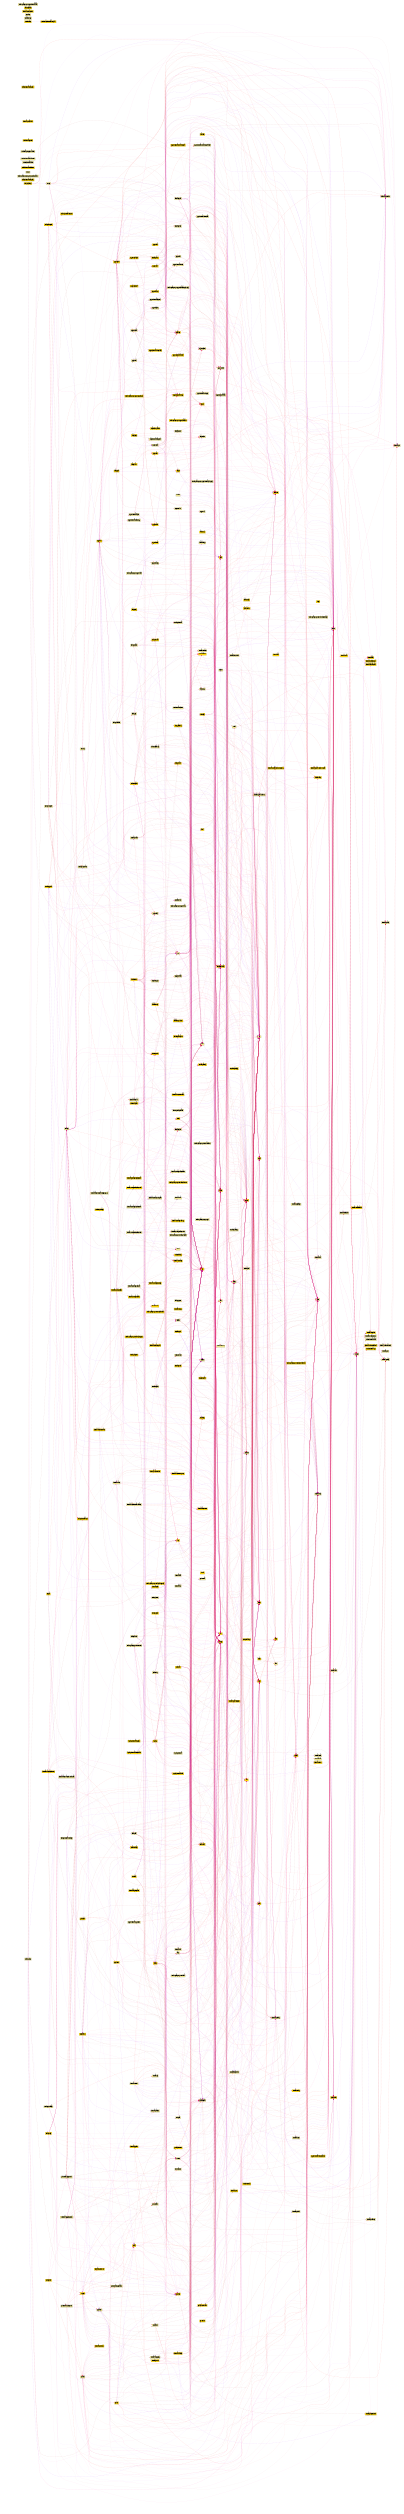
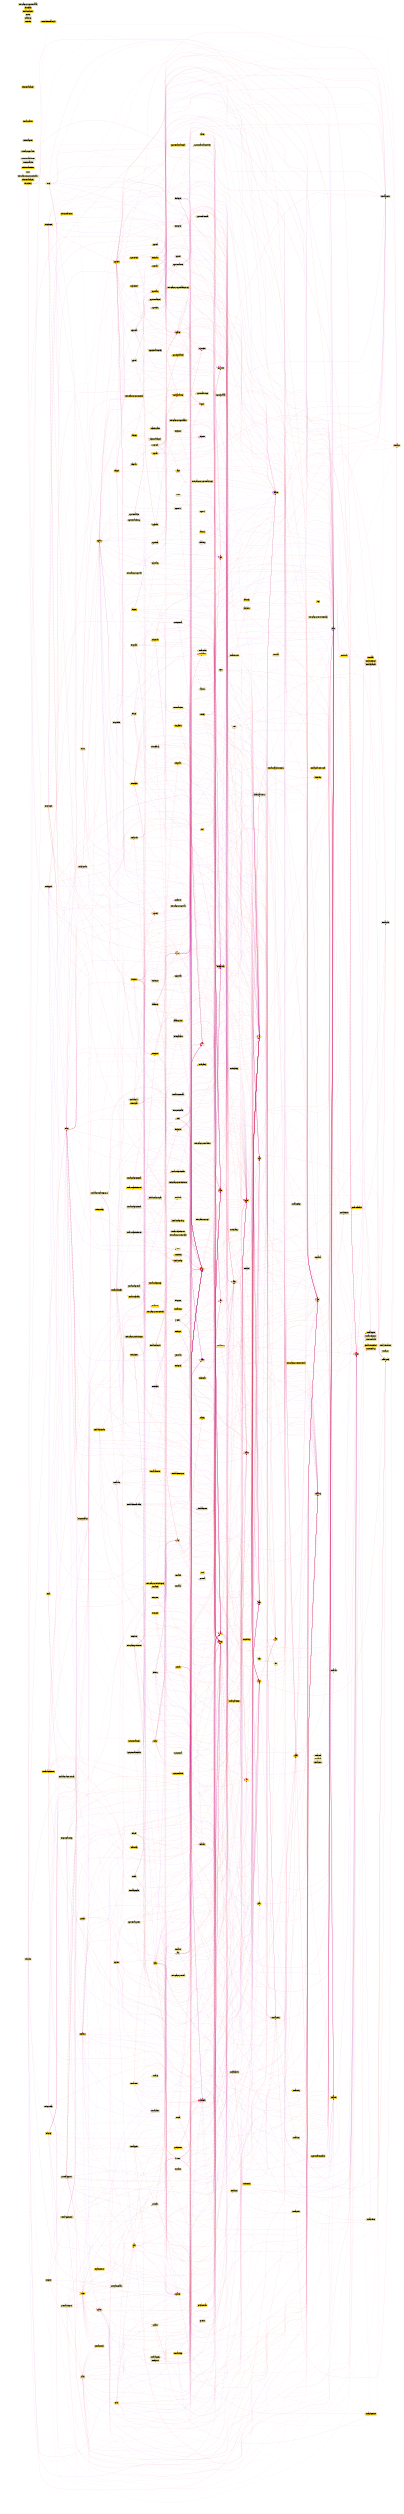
(155, 1346) -> (155, 1346)
